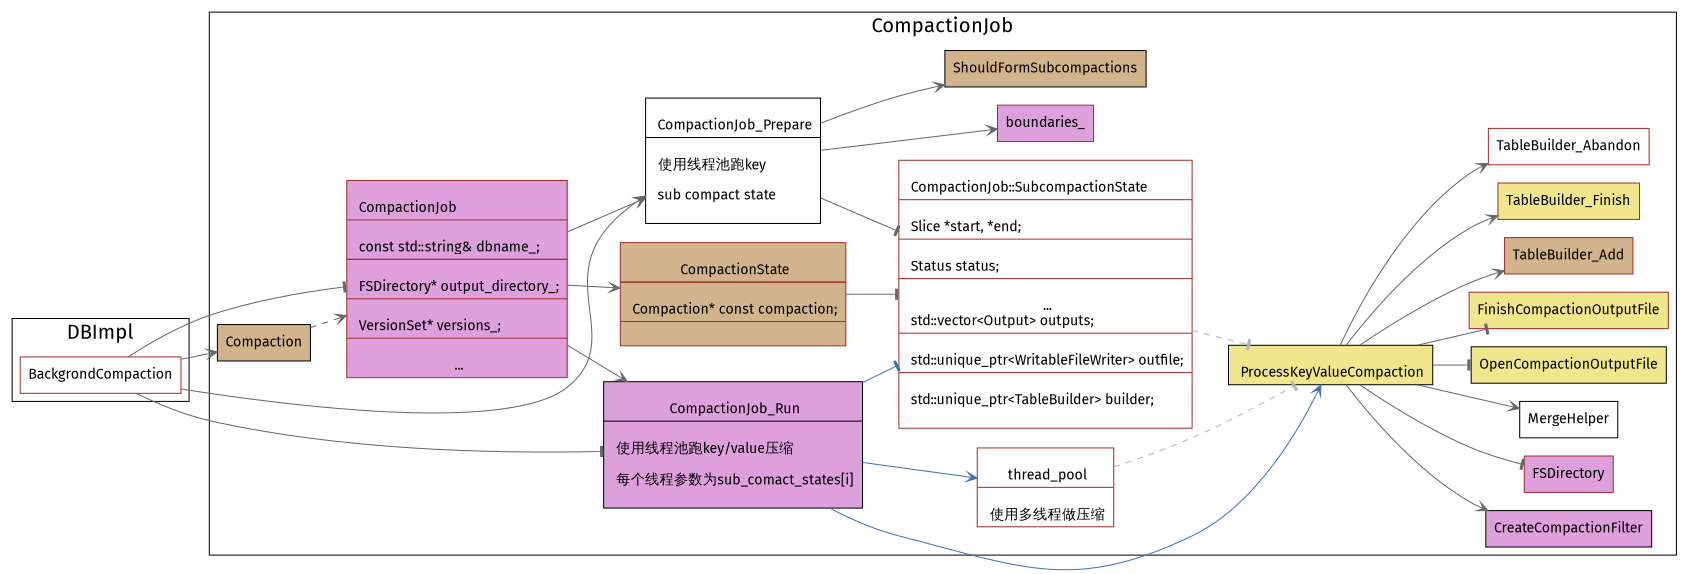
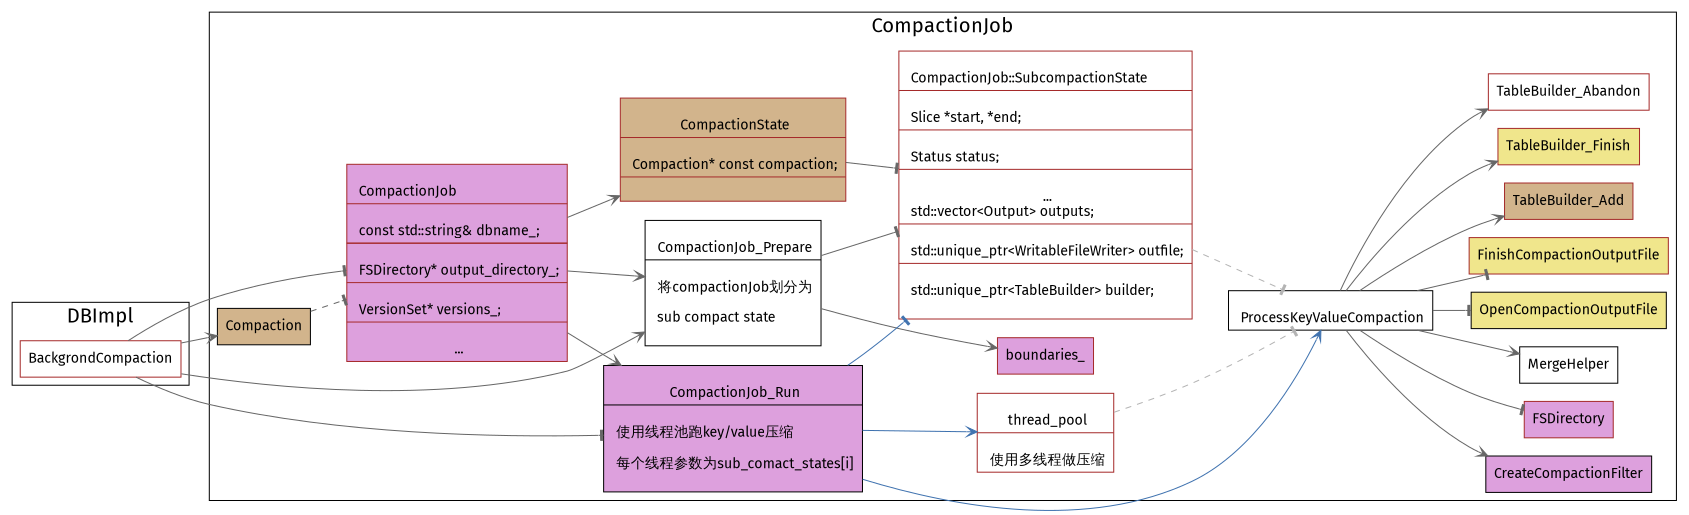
(1045, 69) -> none
(710, 165) -> (733, 287)
(324, 323) -> (326, 306)
(1331, 365) -> (1331, 310)
